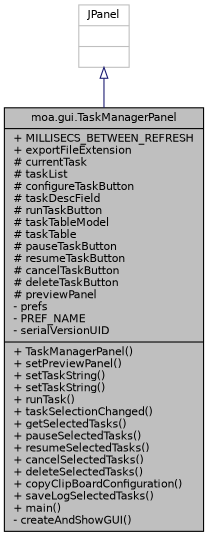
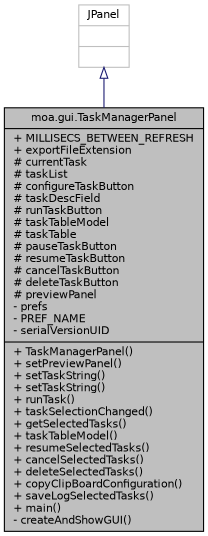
(78, 436) -> (66, 436)
